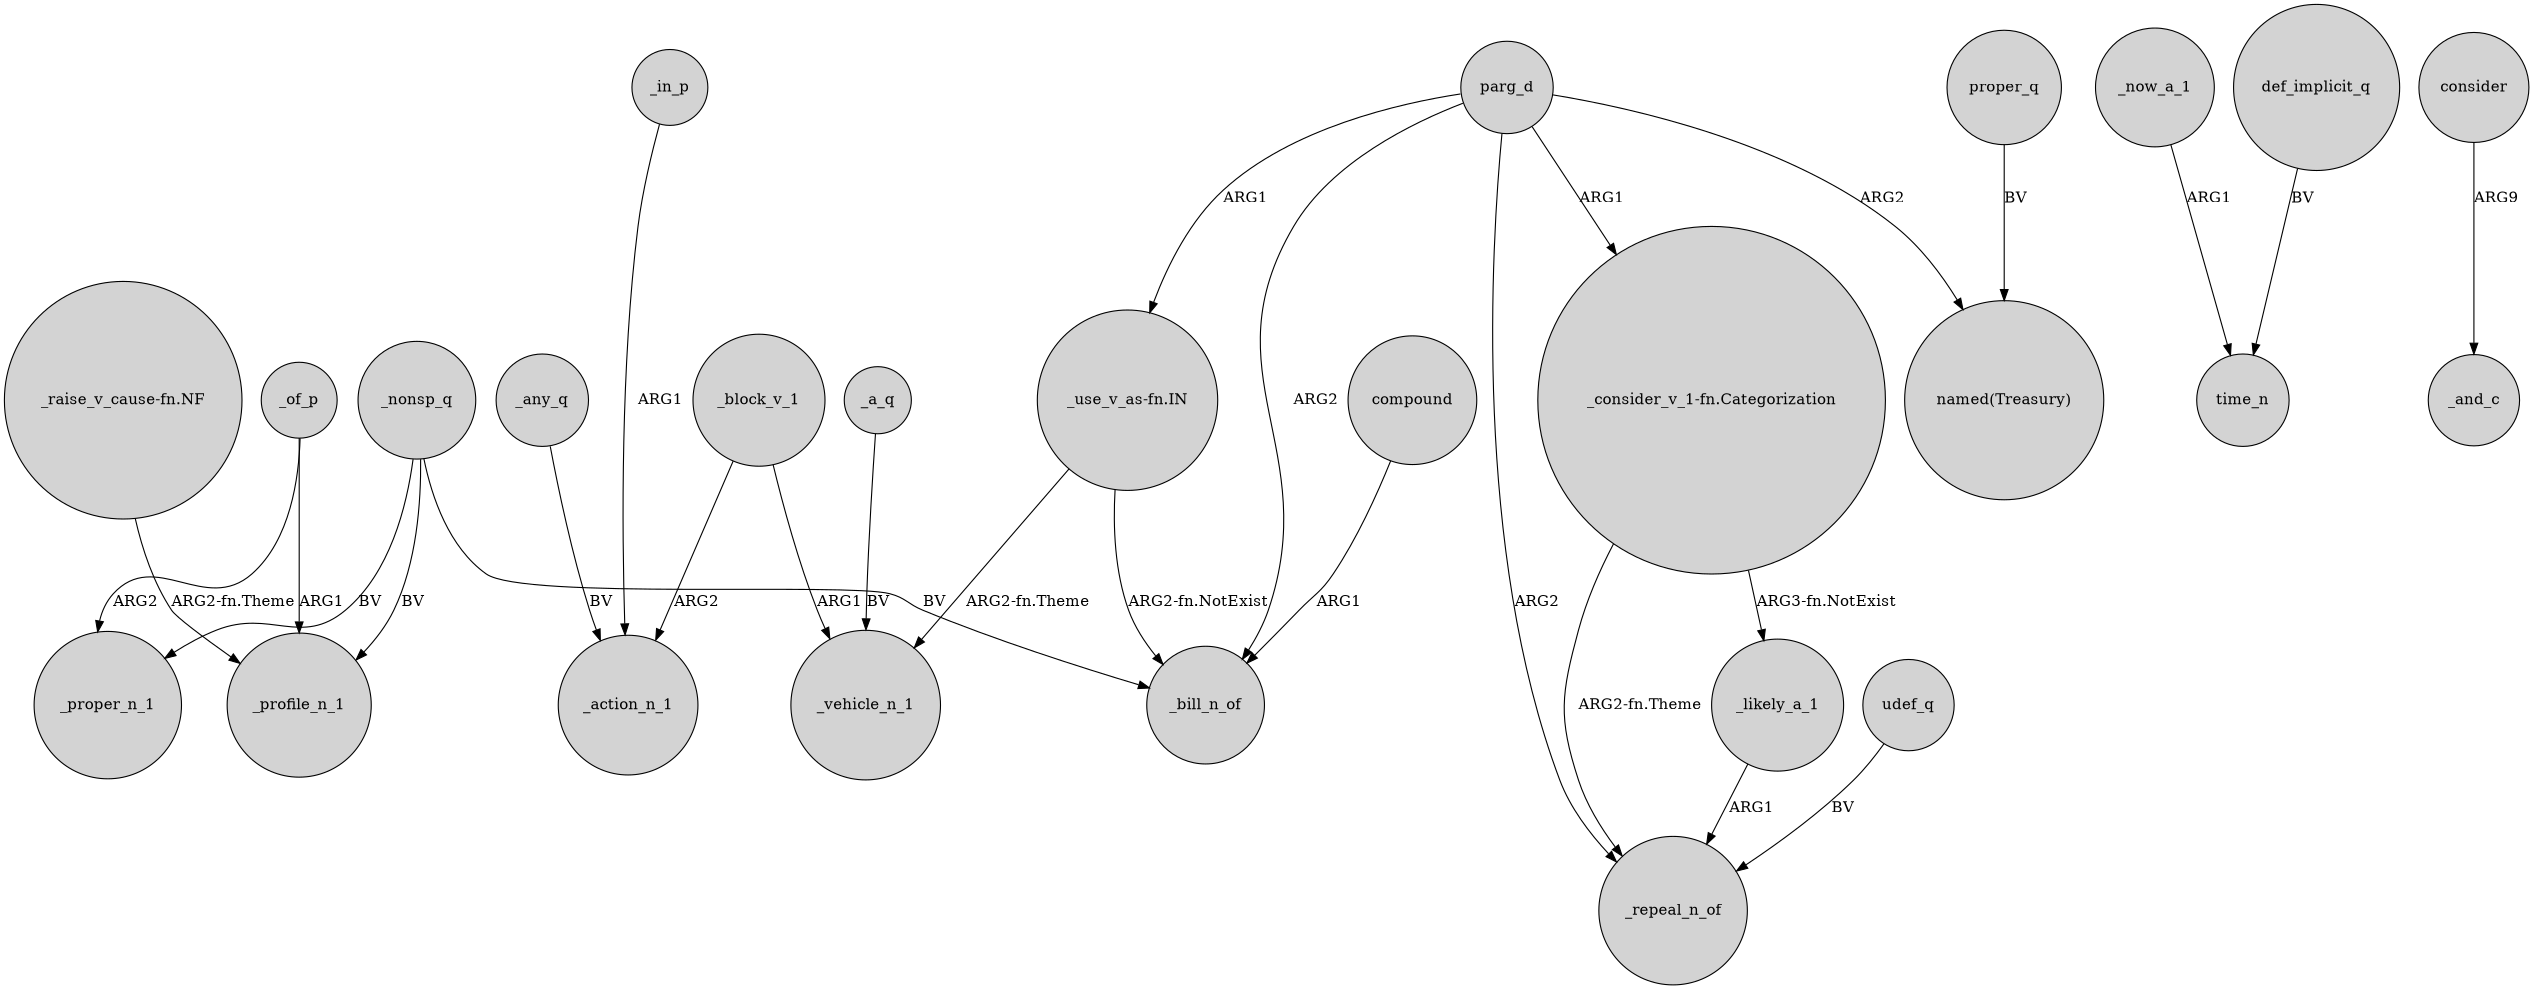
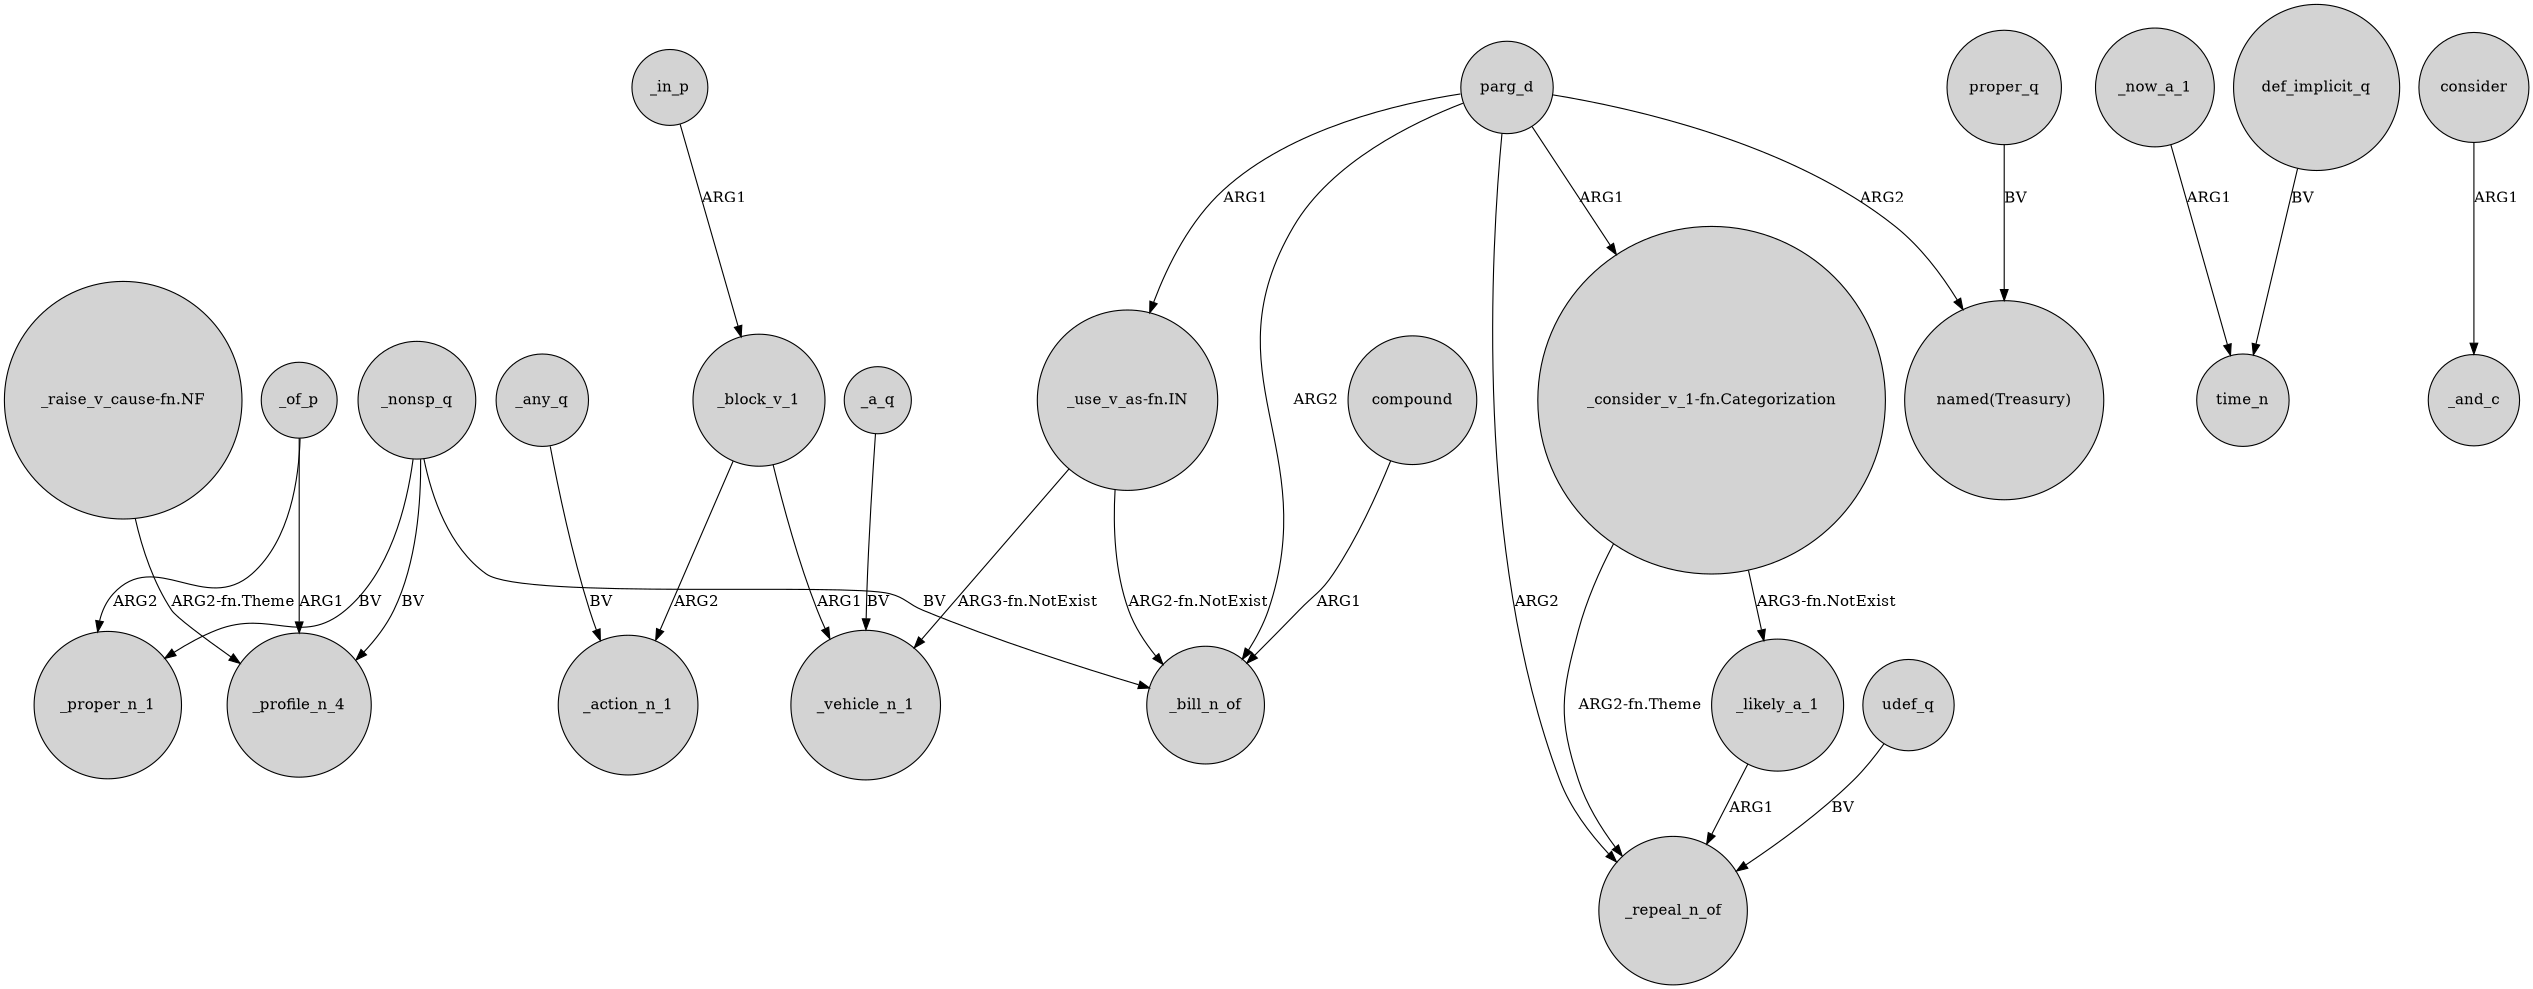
(2496, 198) -> (2496, 198)
(626, 373) -> (709, 225)
(1028, 602) -> (1028, 602)
(299, 705) -> (299, 705)
